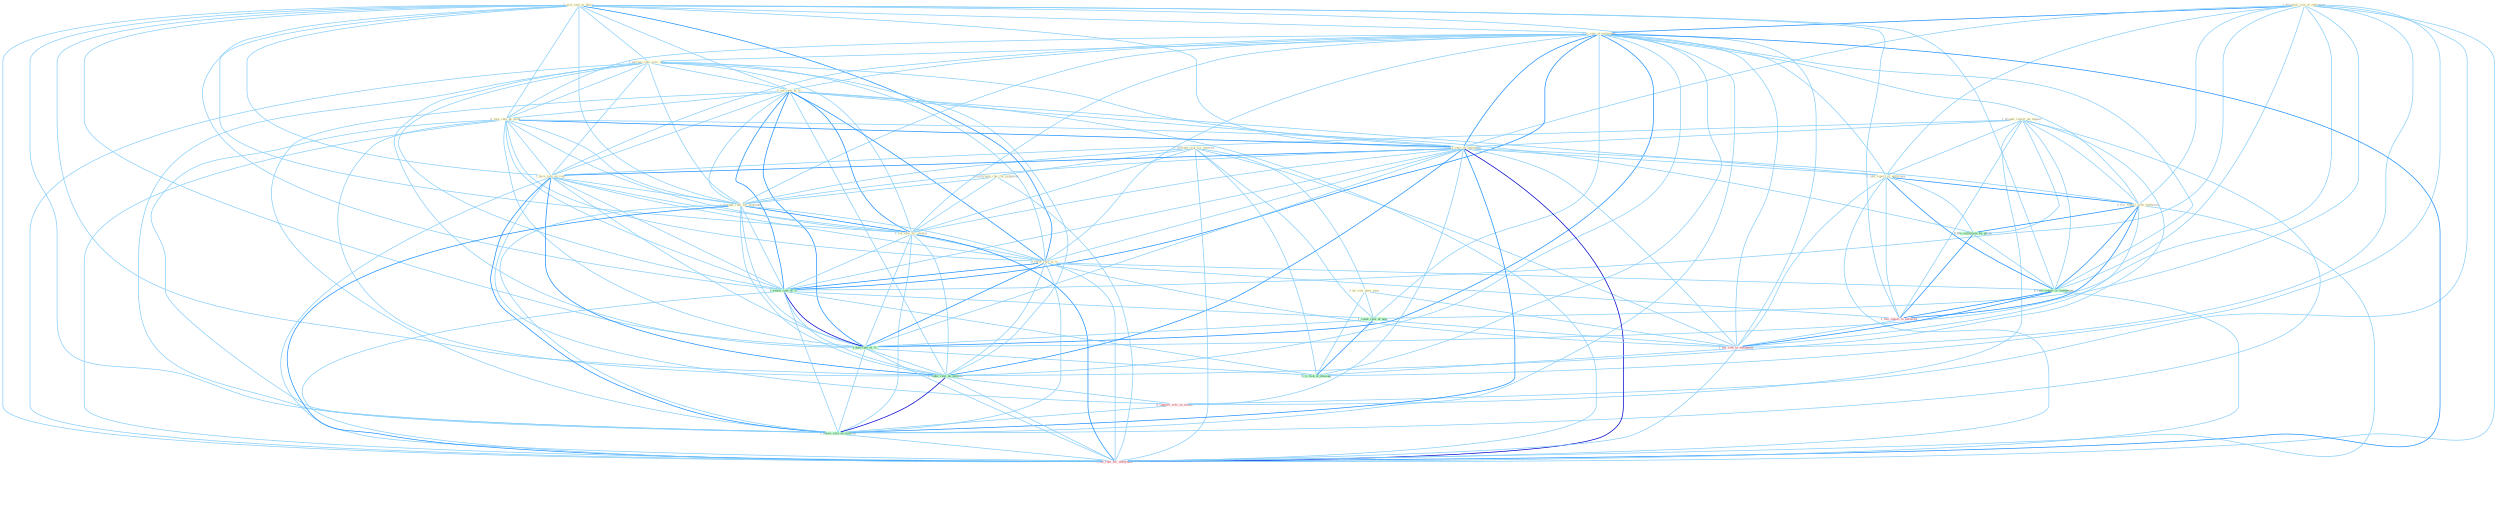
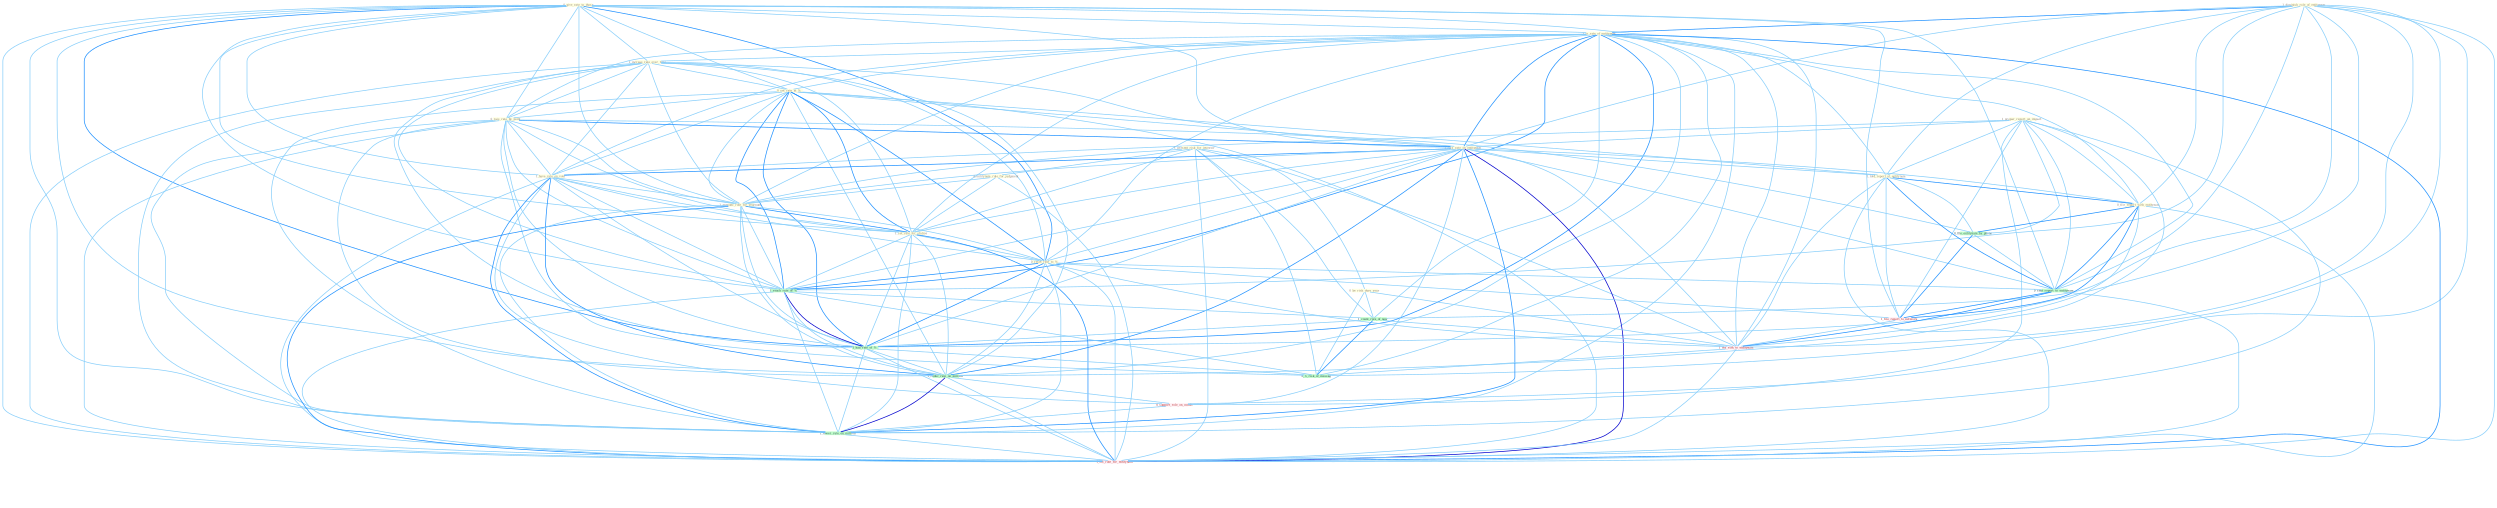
(193, 190) -> (193, 190)
none -> (1745, 214)
(732, 236) -> (831, 355)
